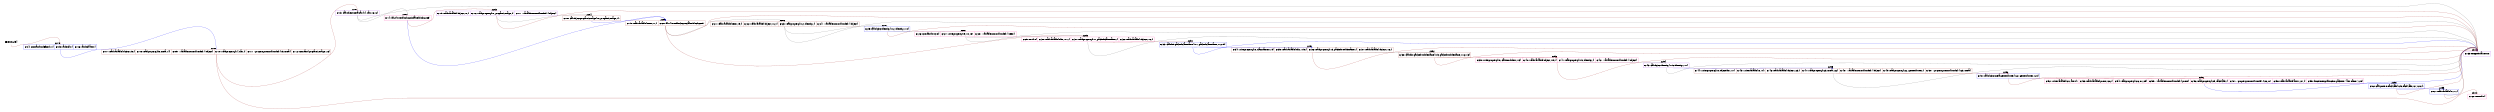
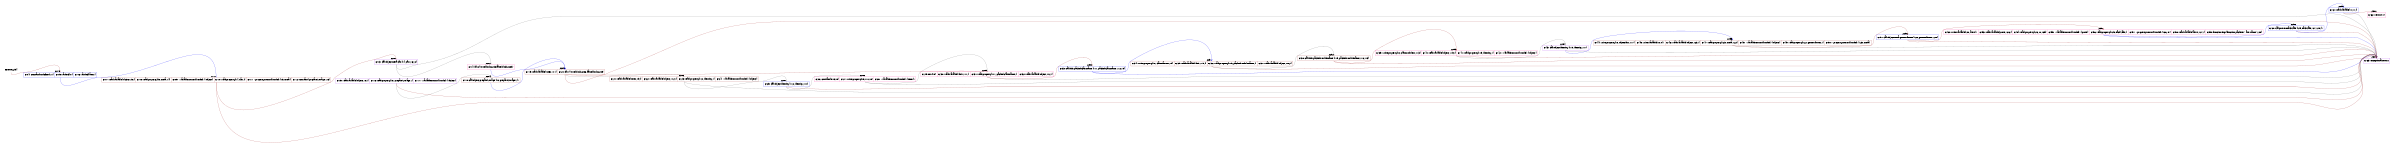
(446, 10) -> none
